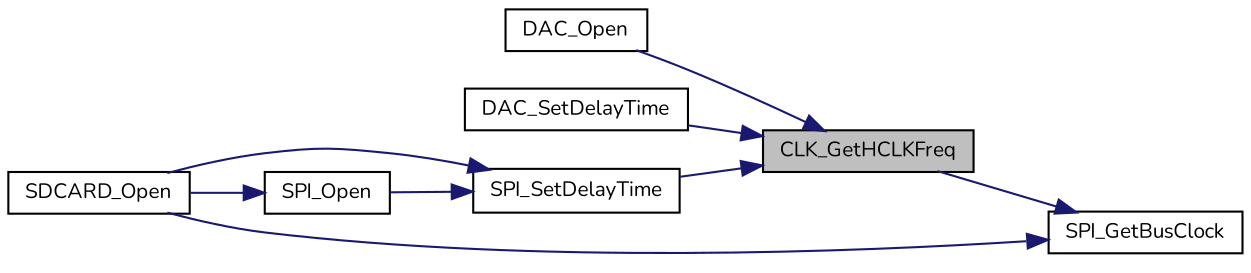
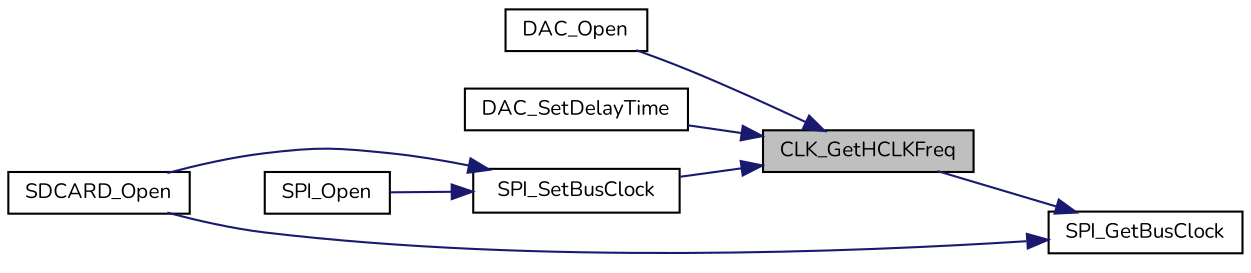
(576, 191) -> (576, 191)
(217, 193) -> none
